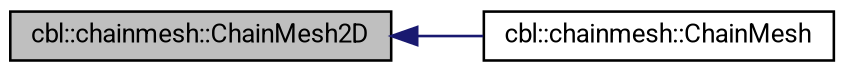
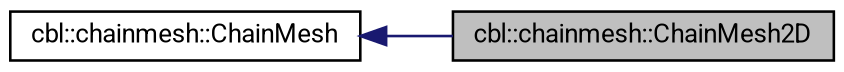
(450, 36) -> (420, 36)
